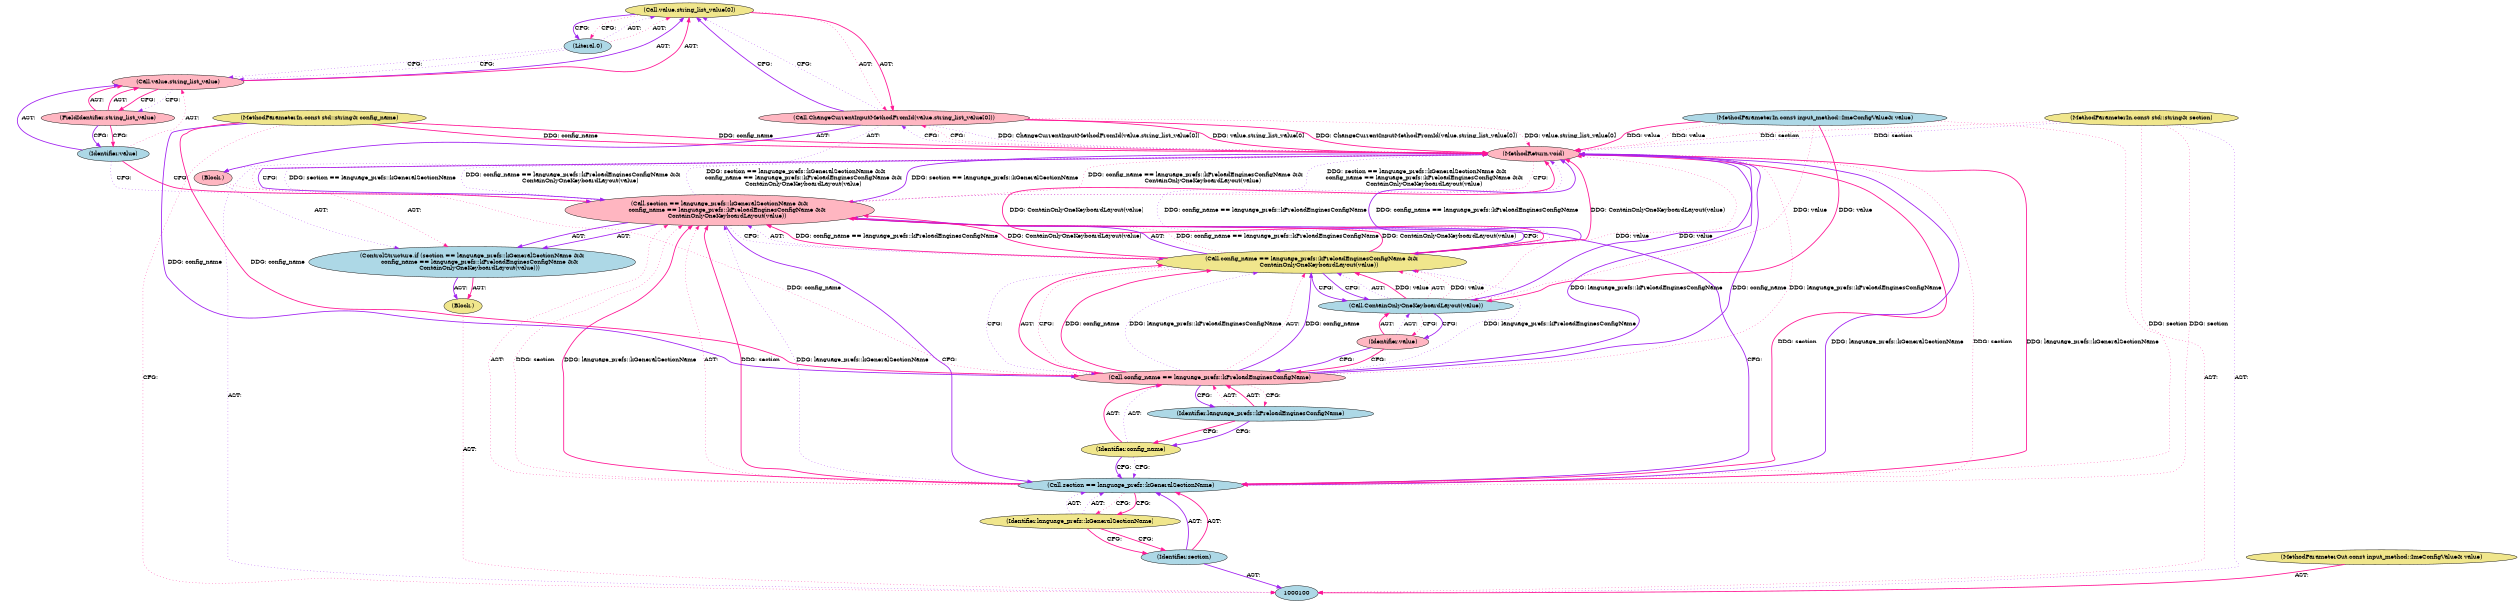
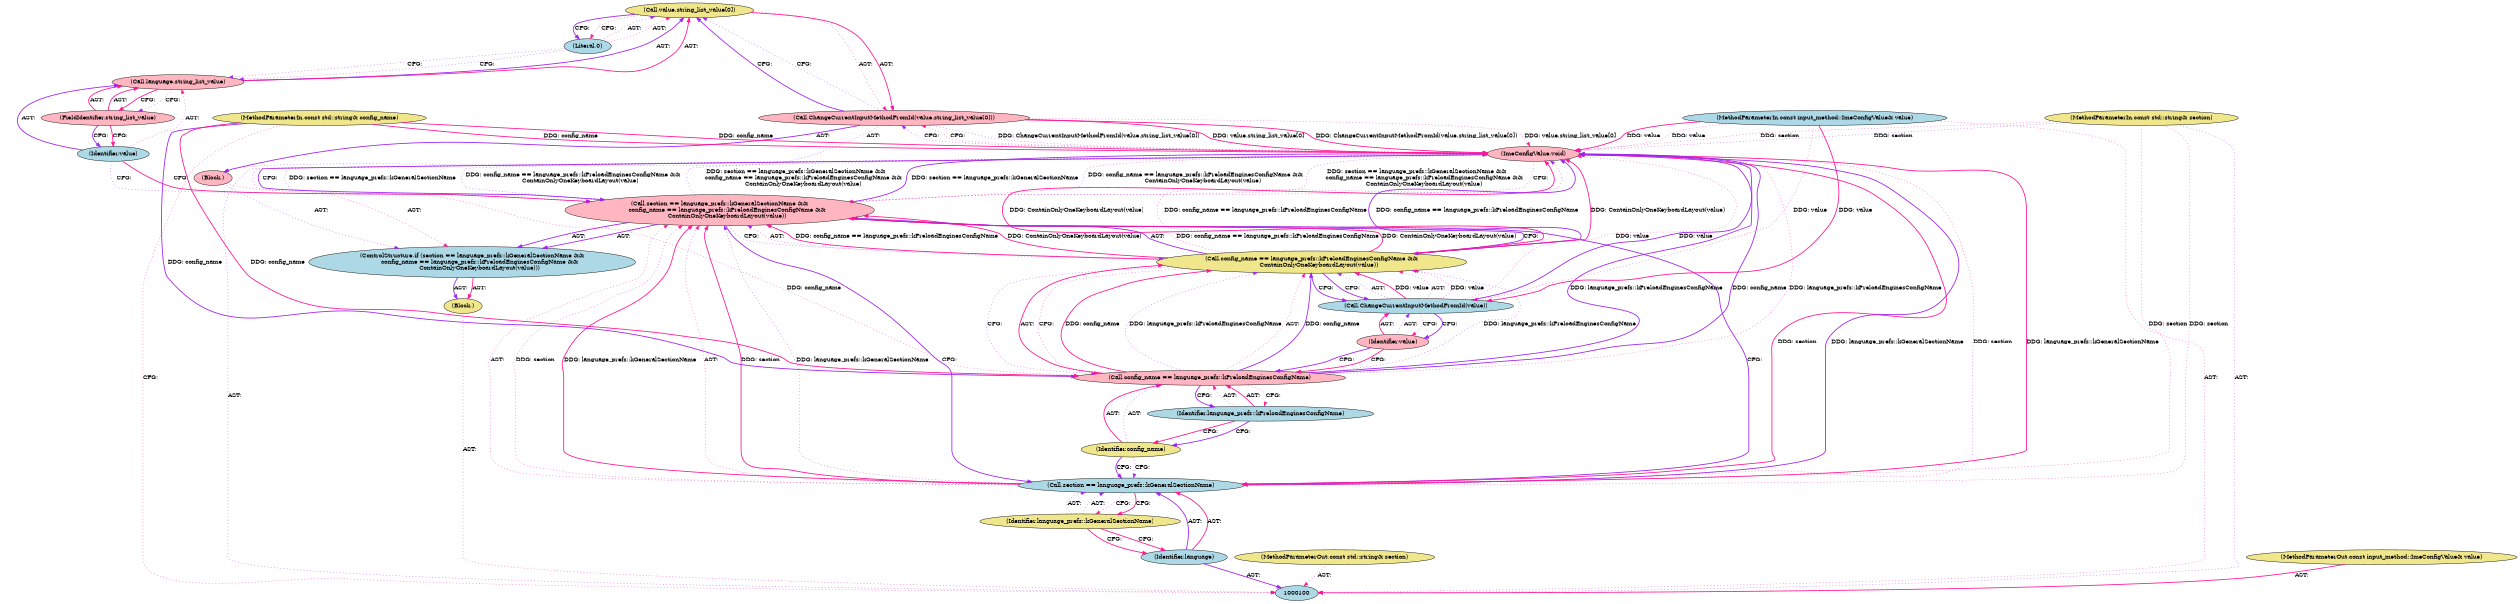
(178, 82) -> (178, 82)
(1534, 154) -> (1534, 154)
(1416, 306) -> (1416, 306)
(1184, 557) -> (1184, 557)
none -> (1335, 557)
